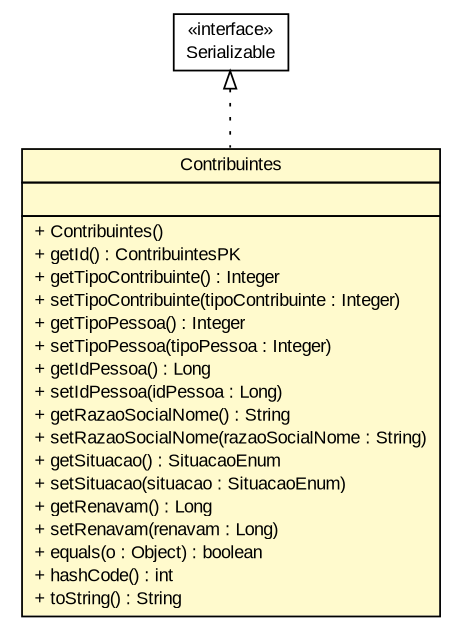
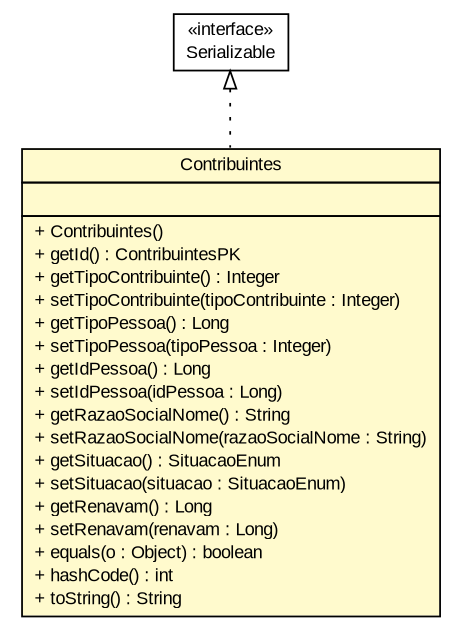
(140, 324) -> (132, 324)
